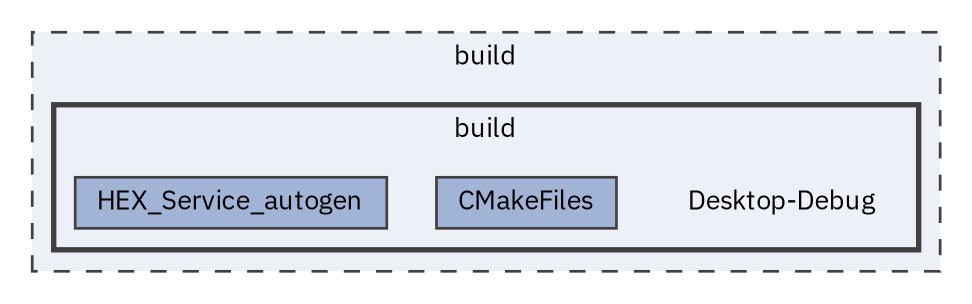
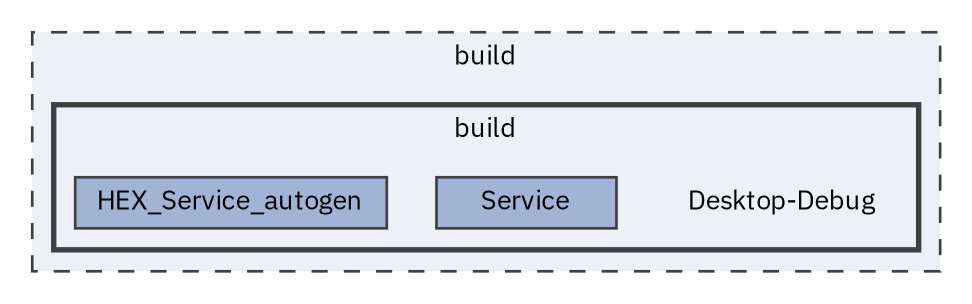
(526, 203) -> (526, 203)
